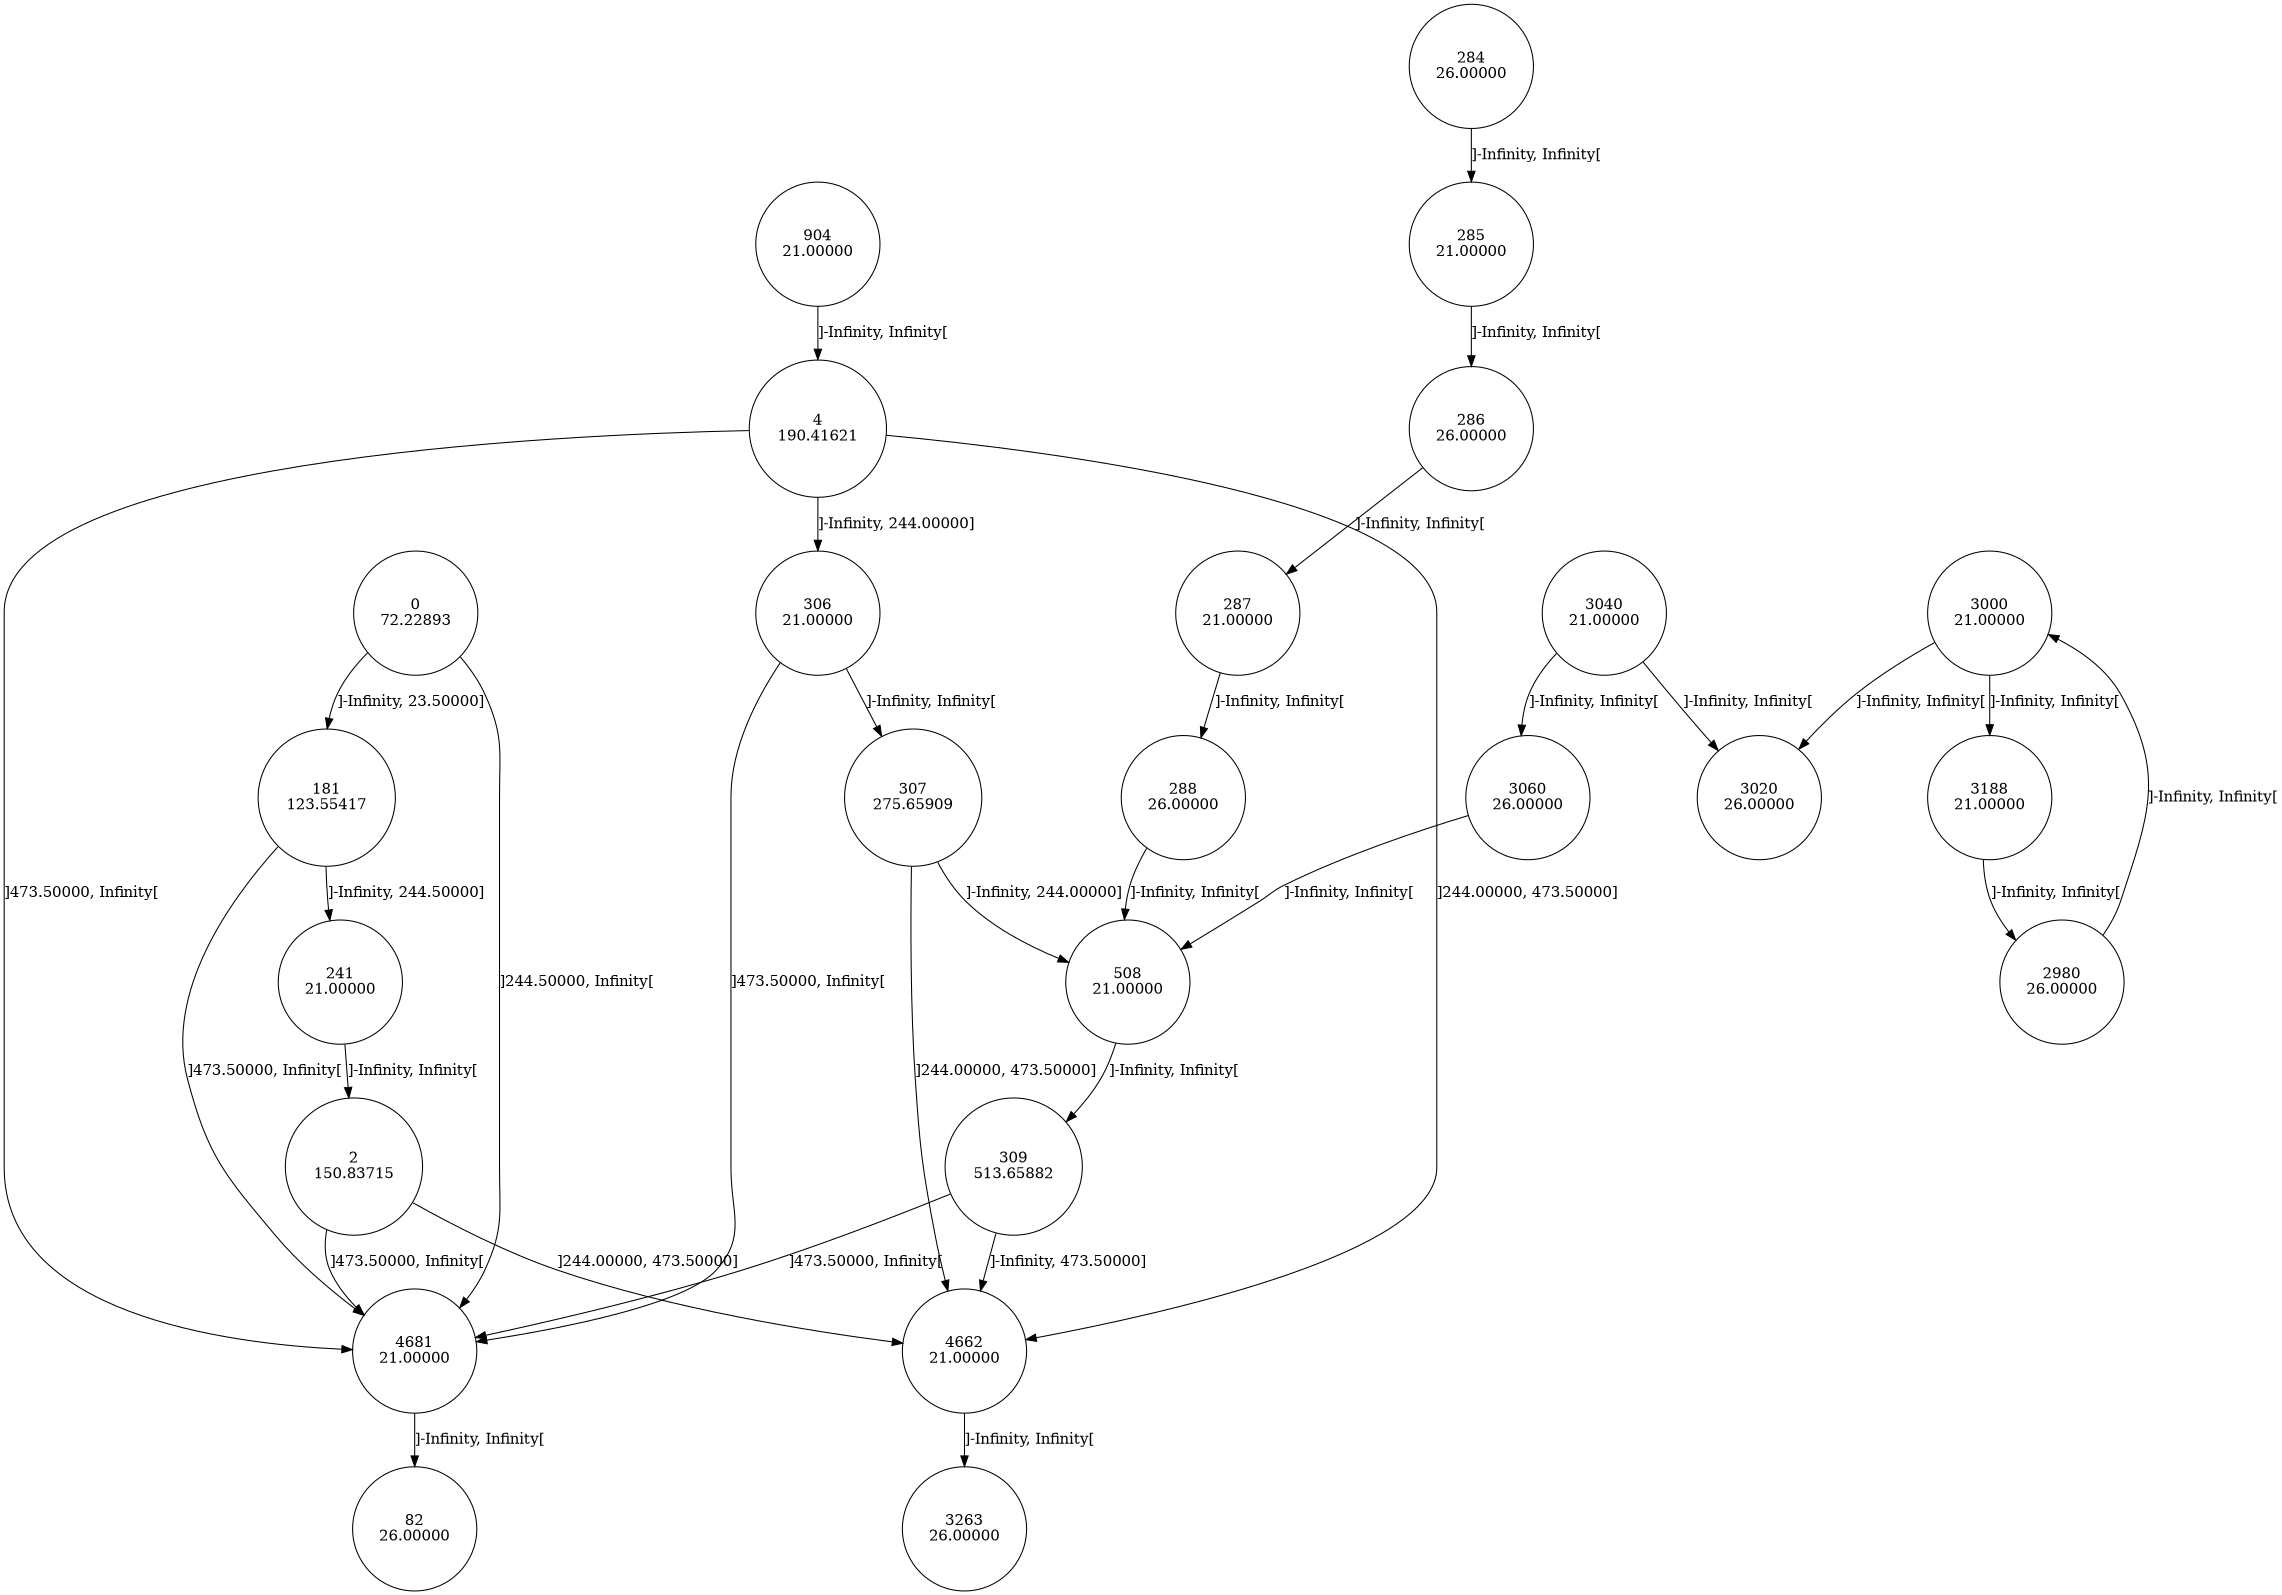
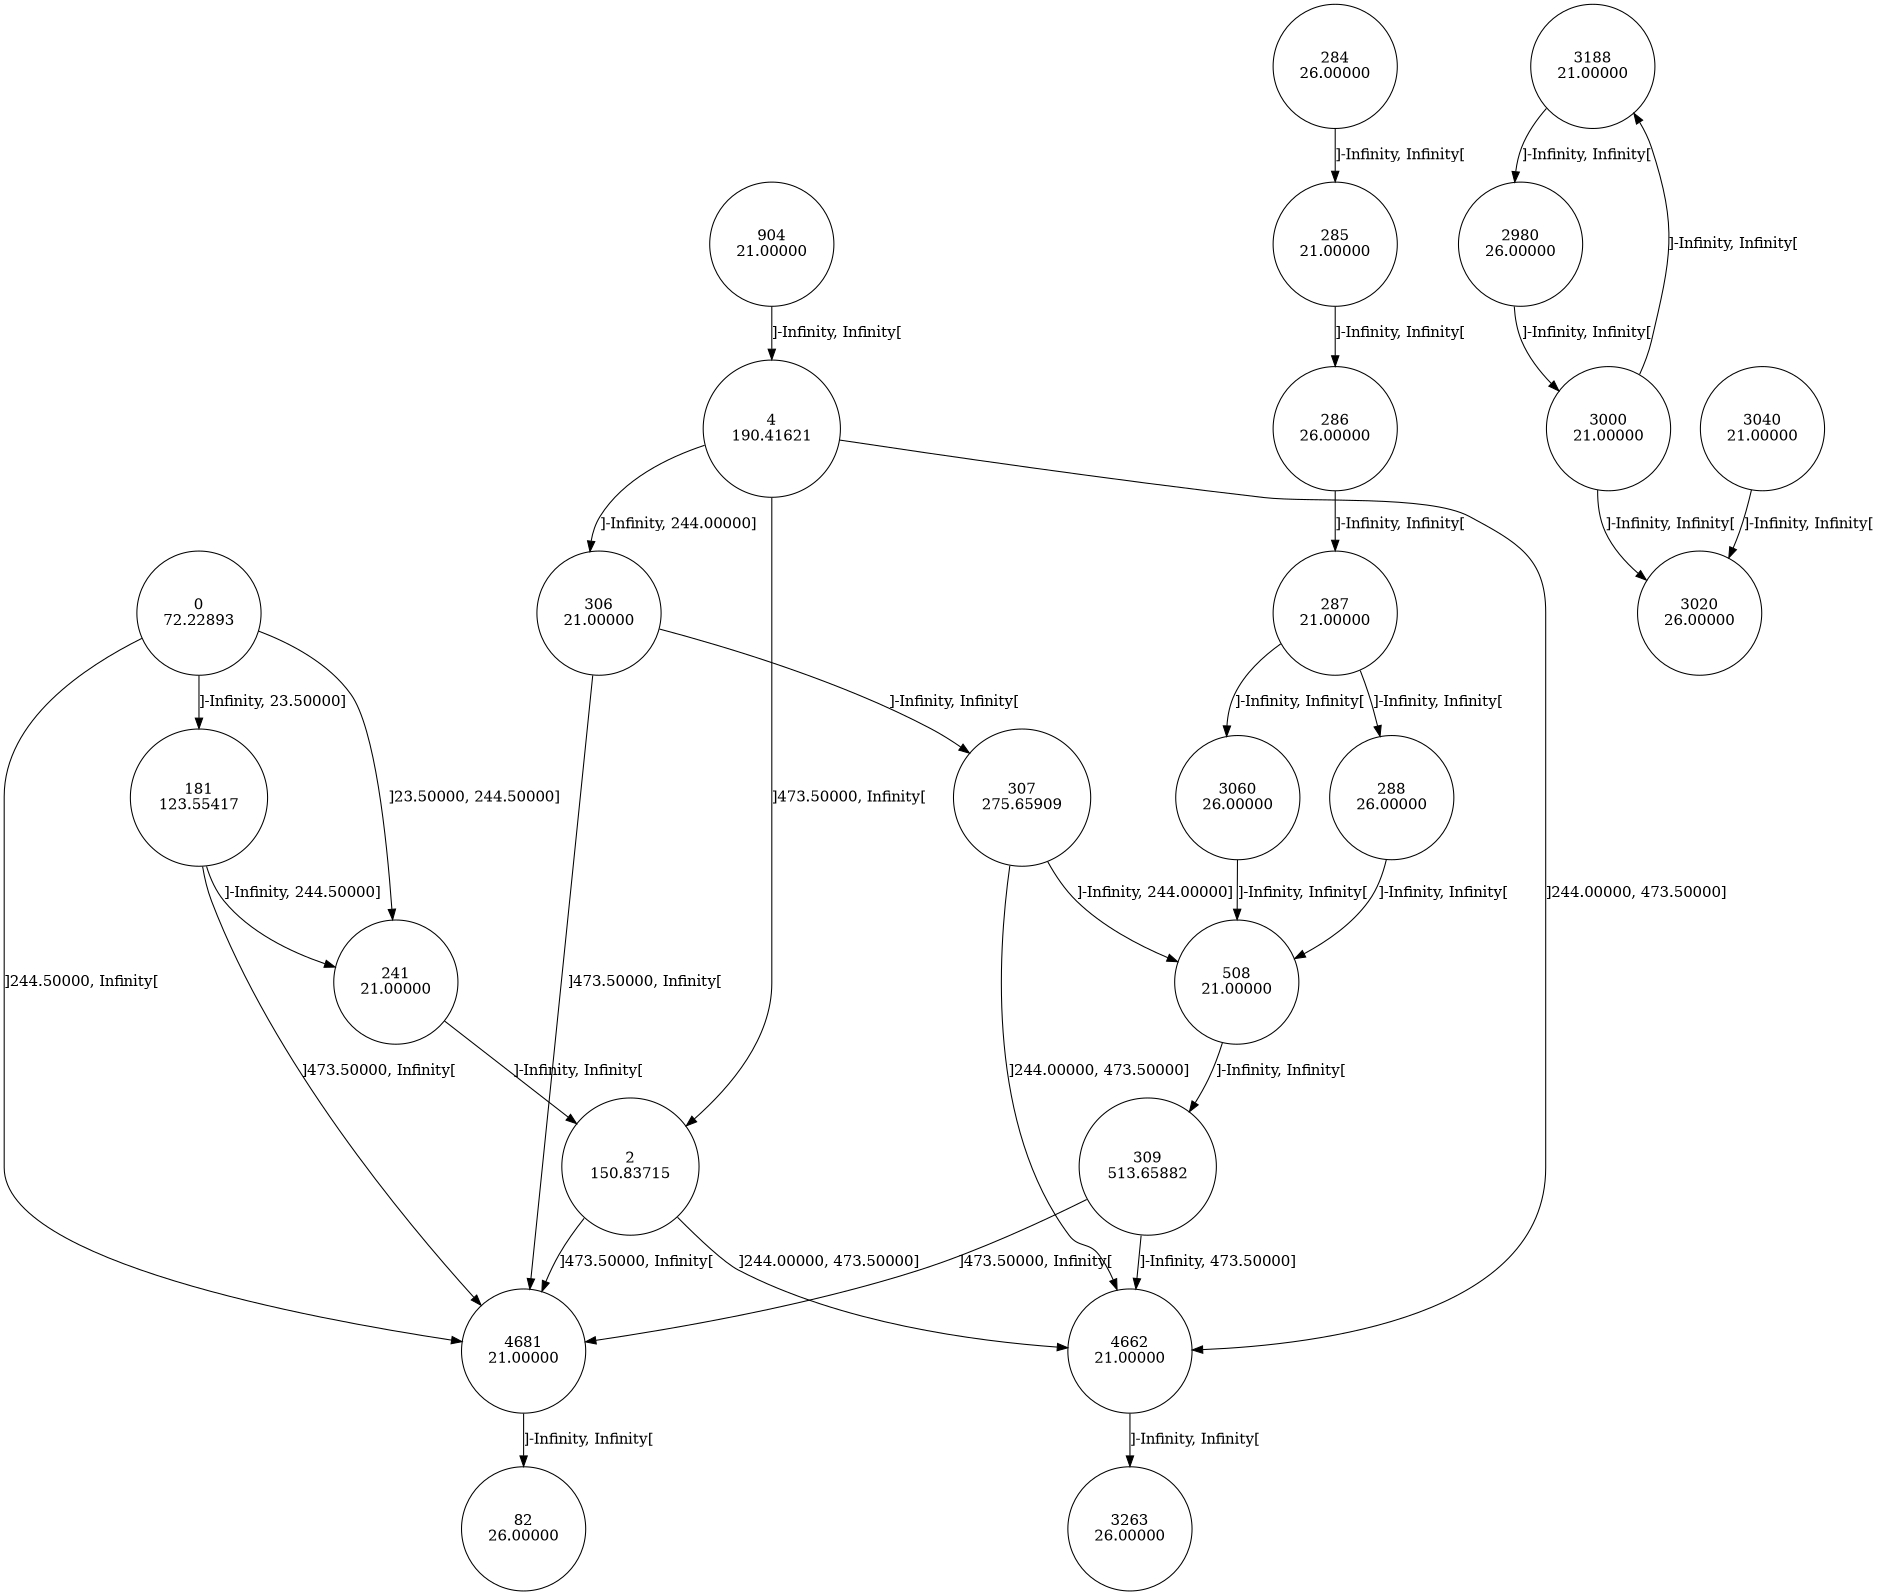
(1533, 686) -> (1244, 679)
(4, 701) -> (772, 821)
none -> (370, 744)
